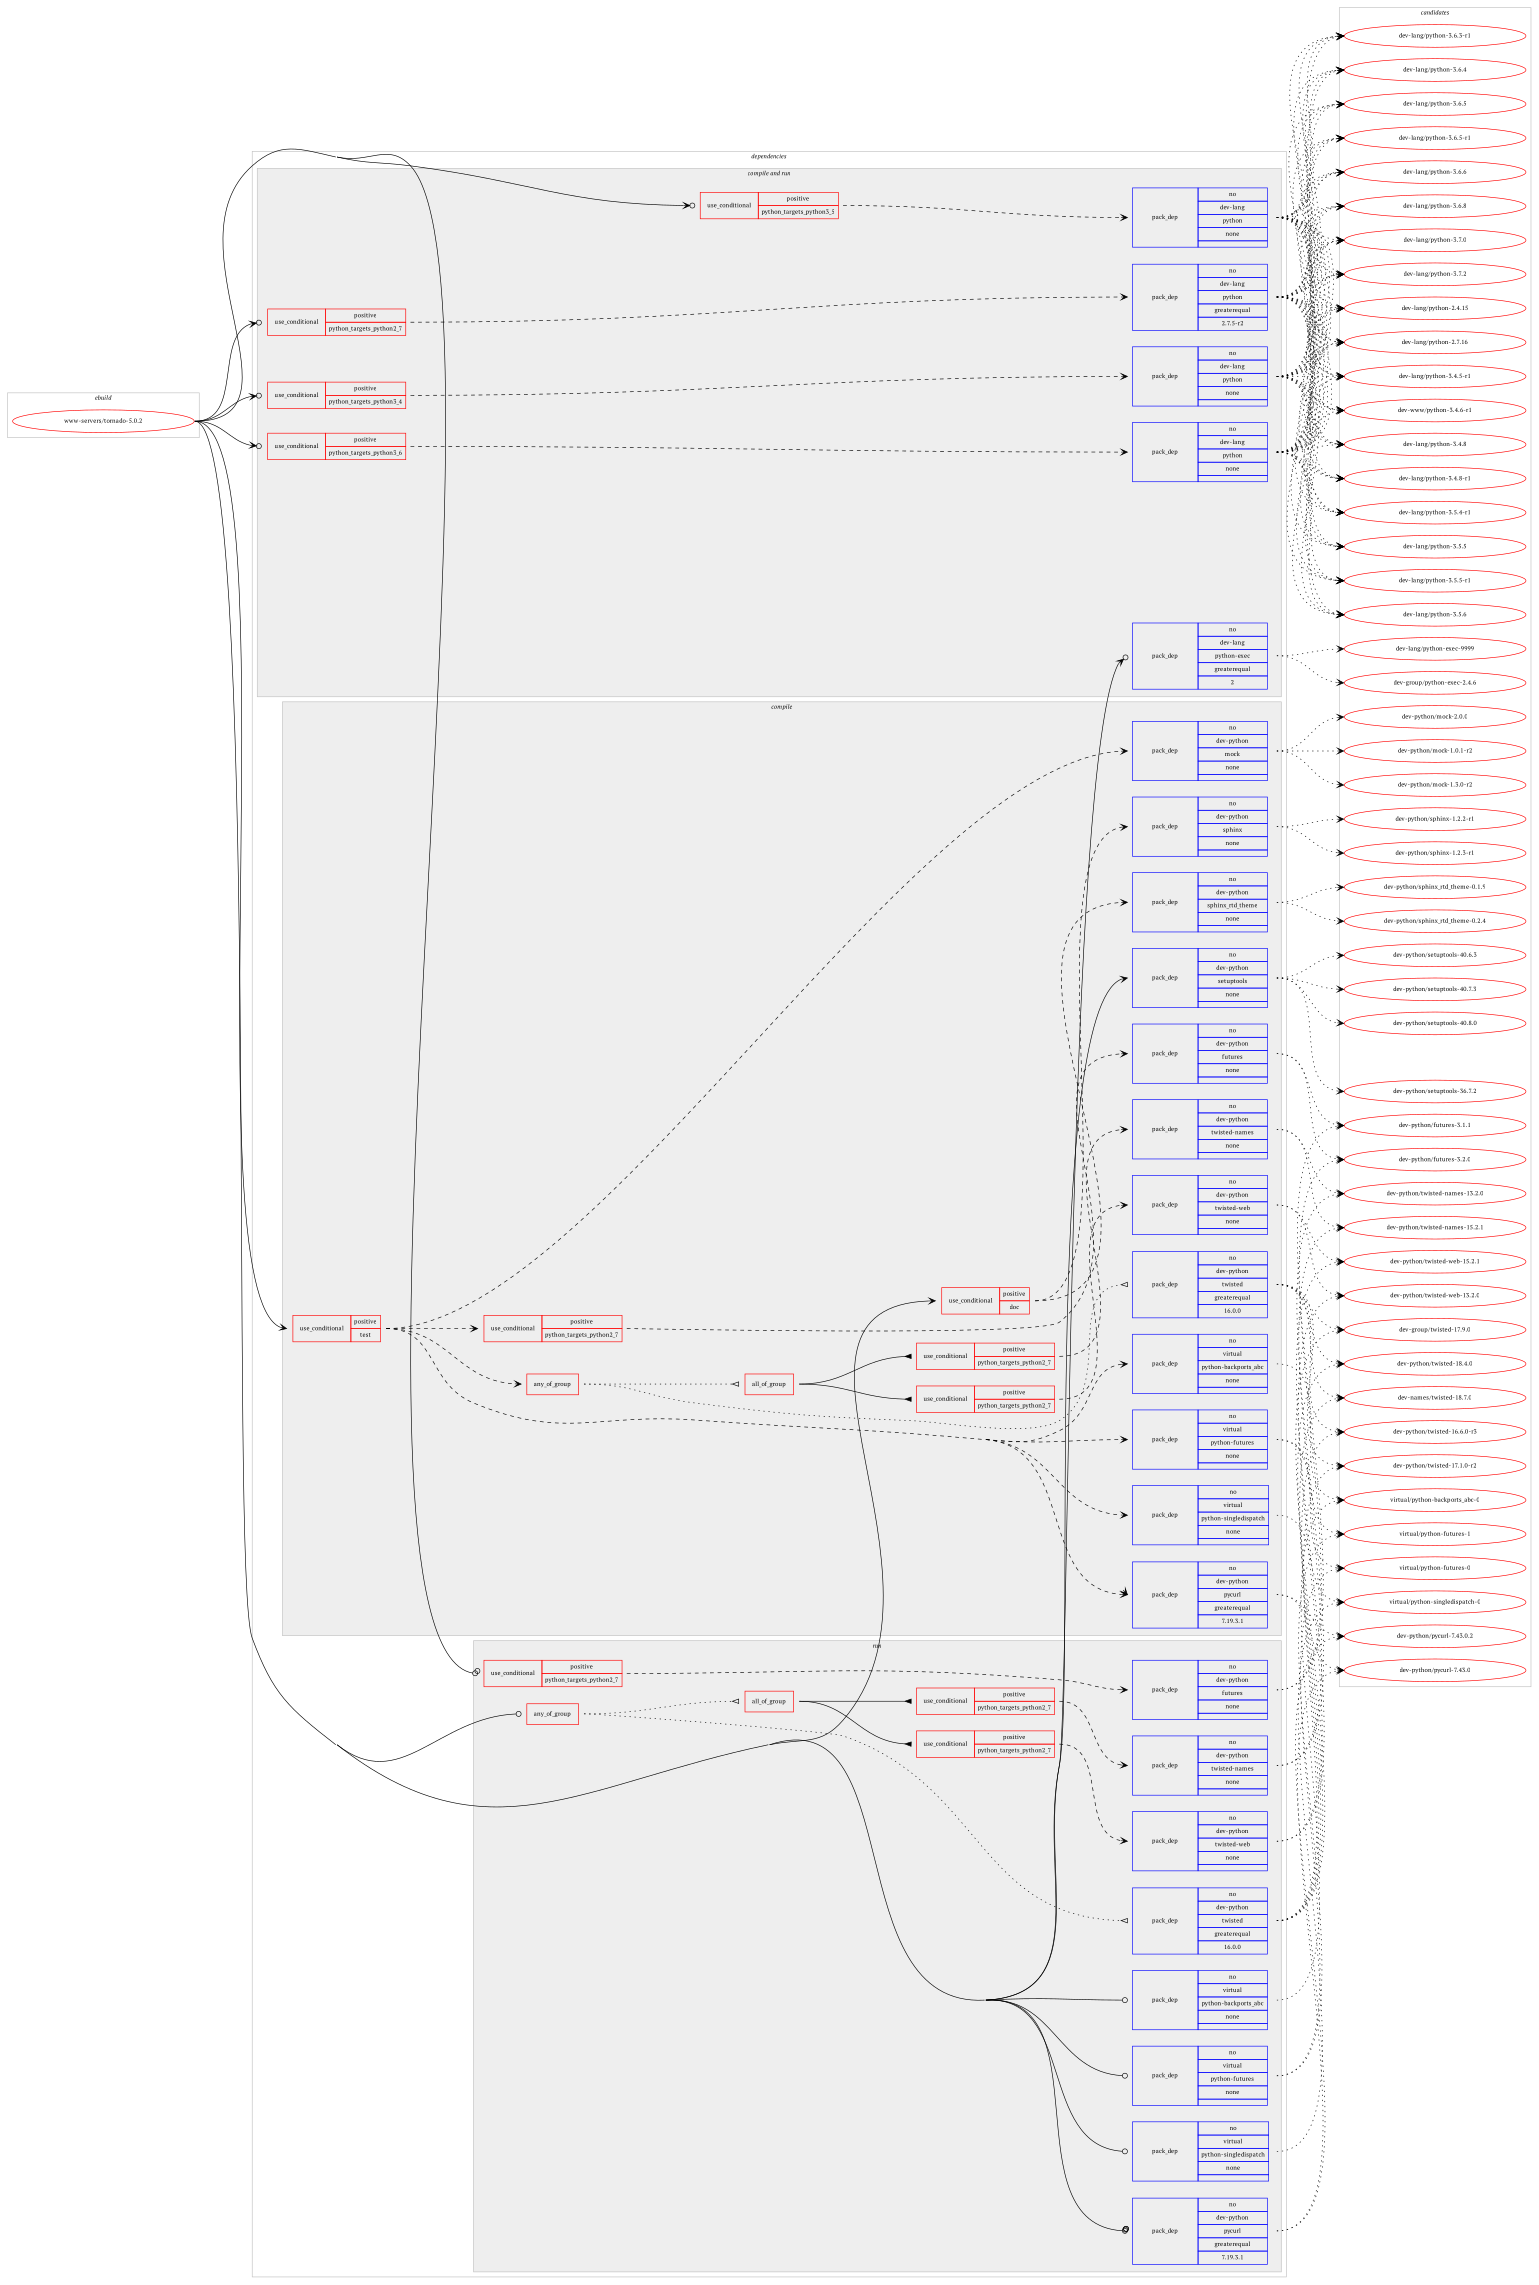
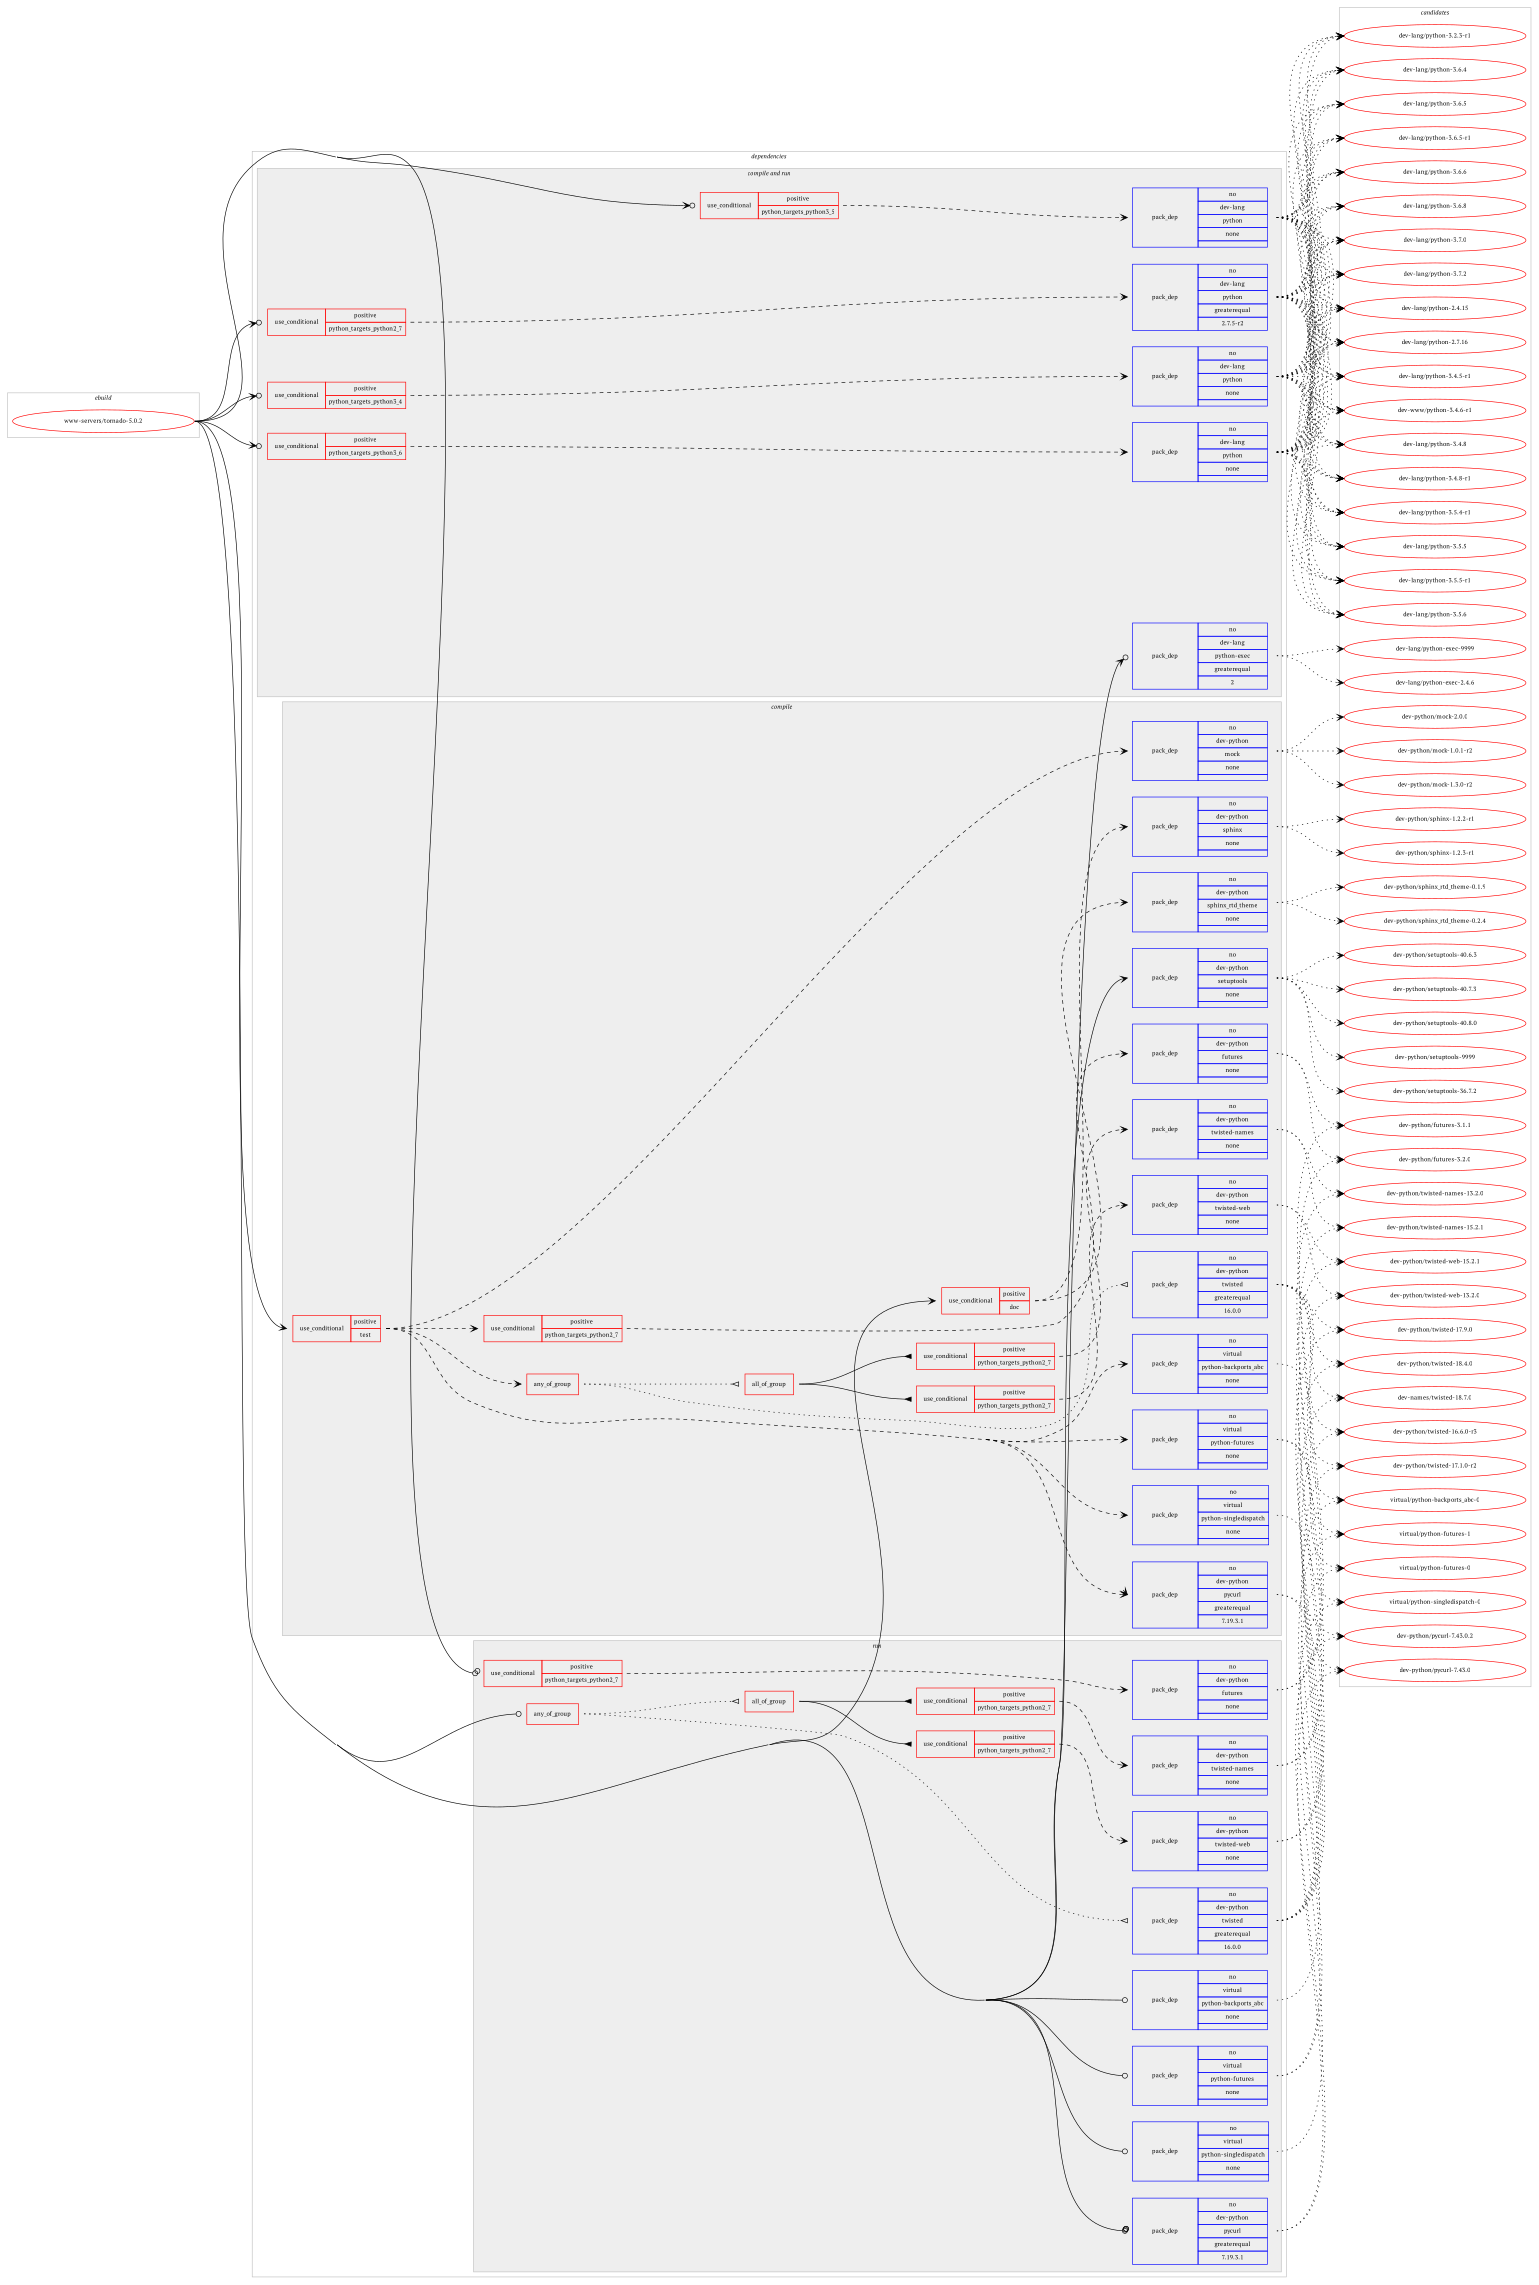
(1435, 36) -> (1435, 36)
(1435, 683) -> (1435, 683)
none -> (1435, 1057)
(1435, 1330) -> (1435, 1330)
